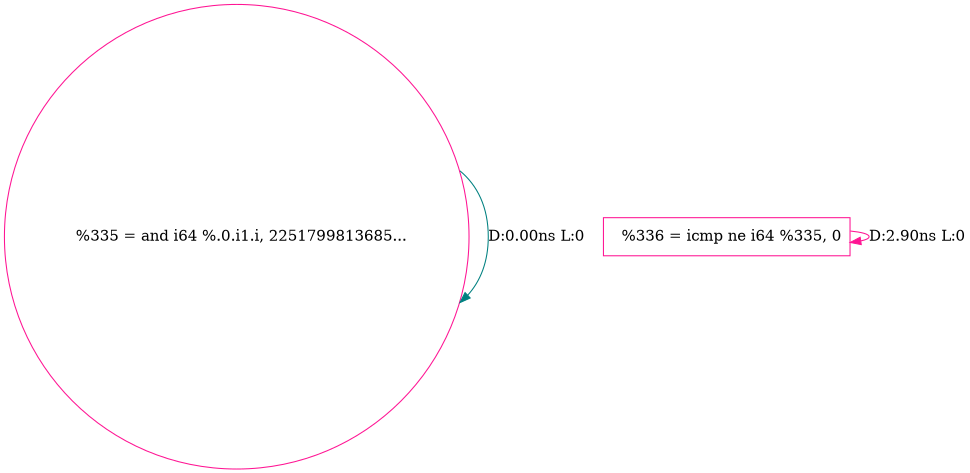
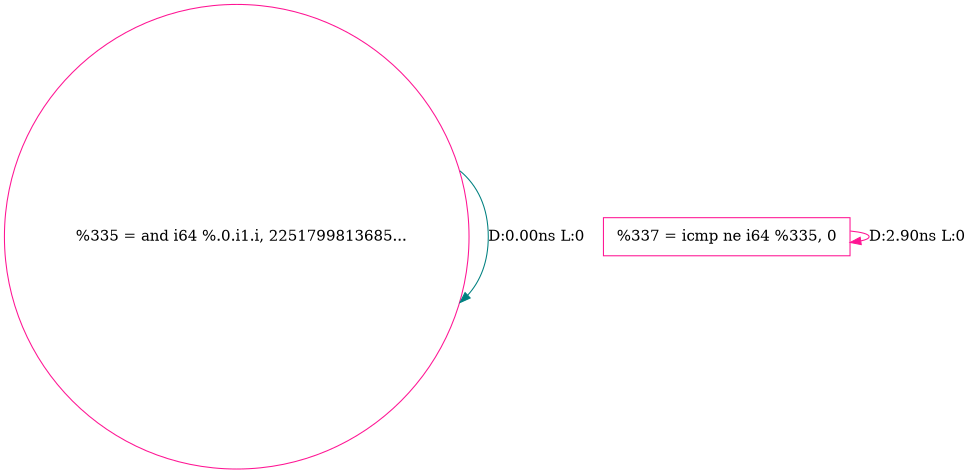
(727, 237) -> (727, 237)
